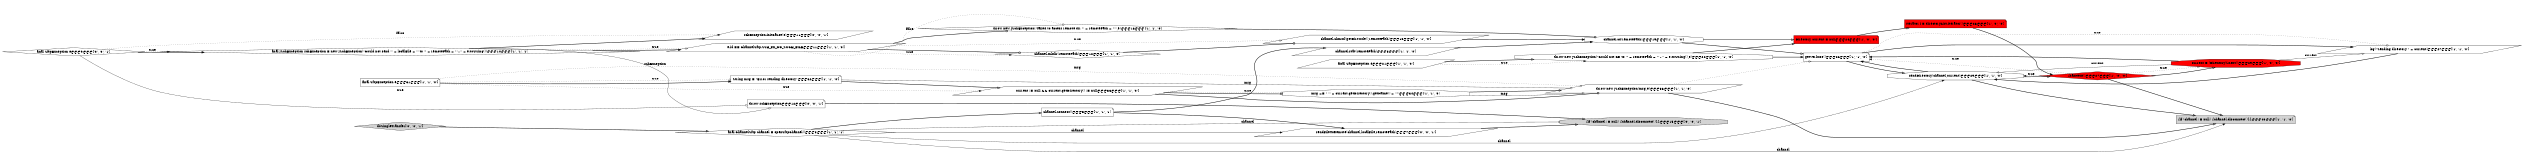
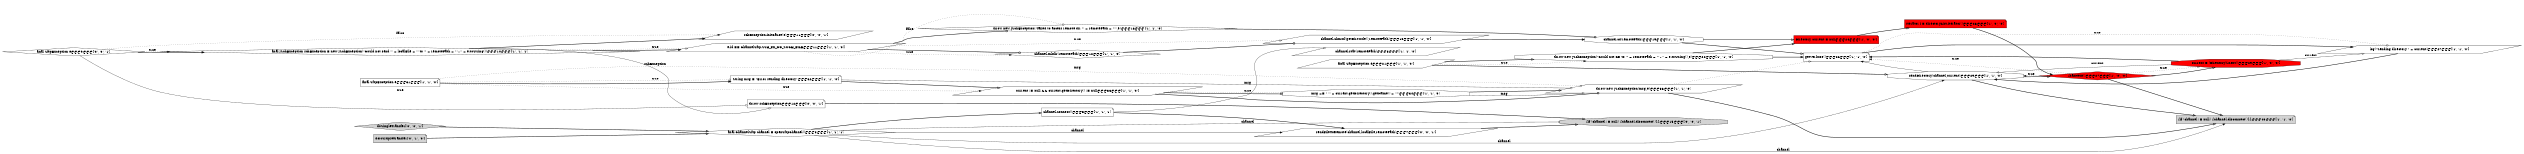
(1522, 45) -> none
(1874, 68) -> (1659, 70)
(1895, 68) -> (1895, 68)
(1241, 96) -> (1241, 96)
none -> (400, 139)
